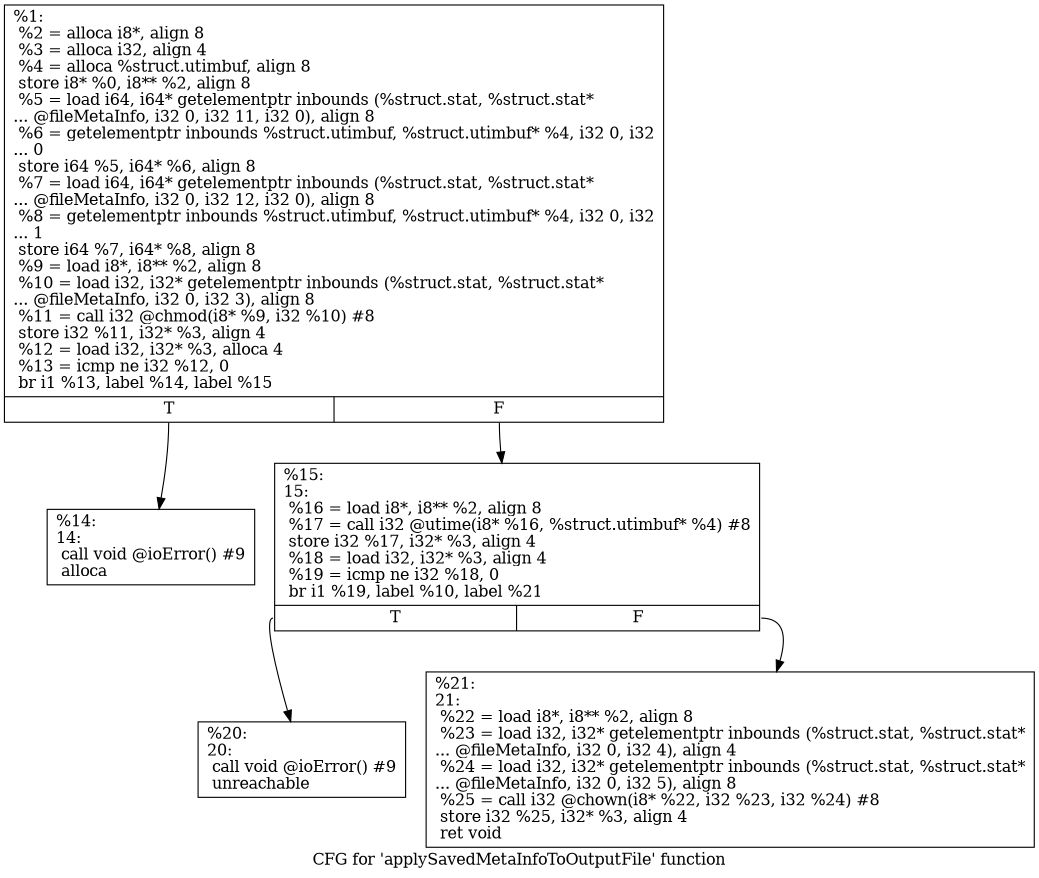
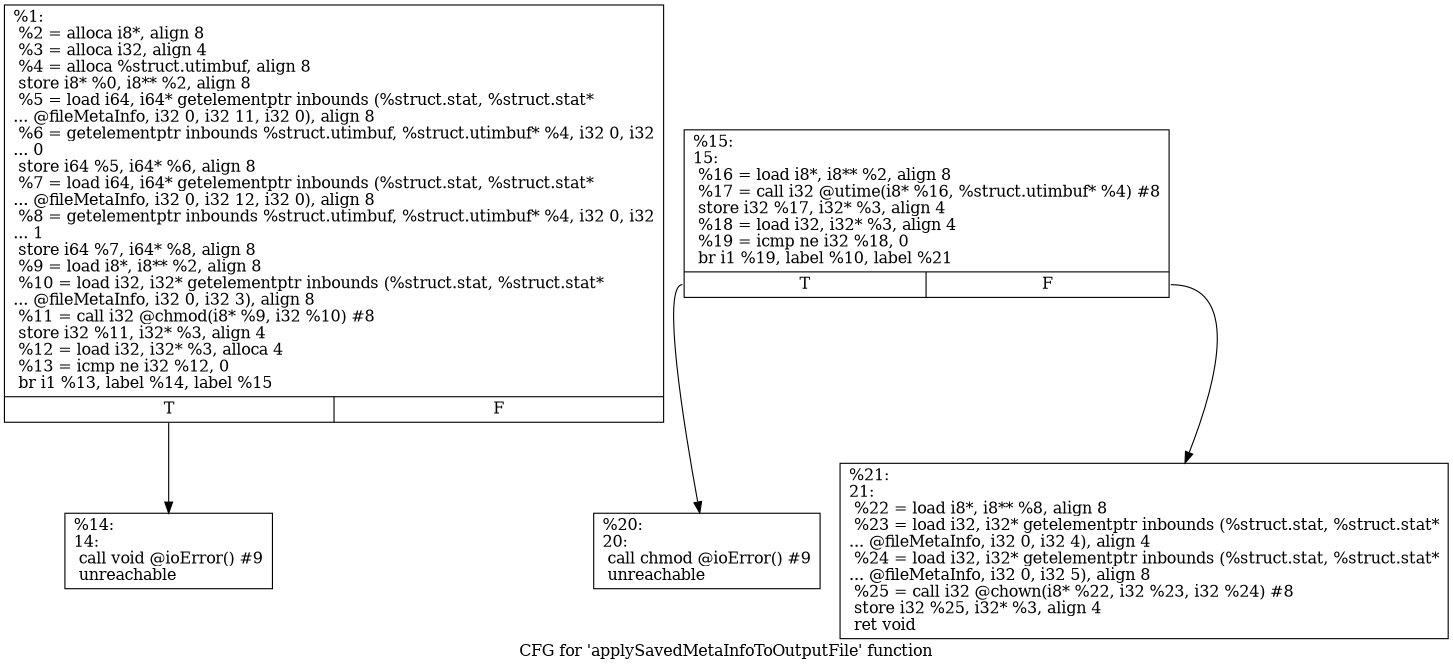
(500, 437) -> none
(82, 572) -> (125, 575)
(564, 717) -> (978, 509)
(302, 767) -> (707, 559)
